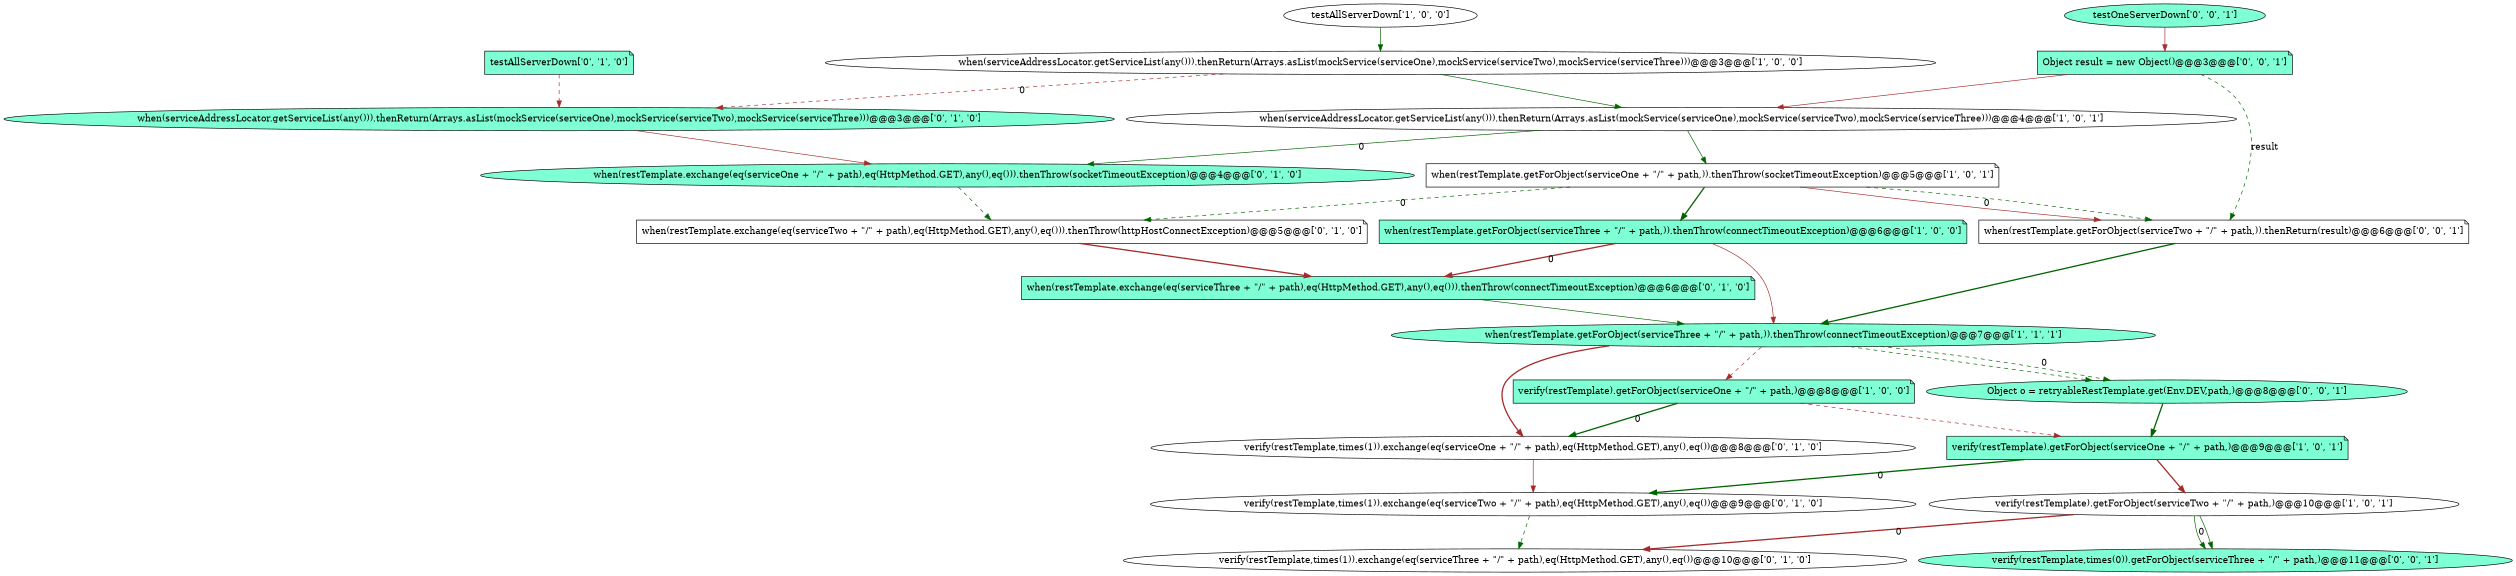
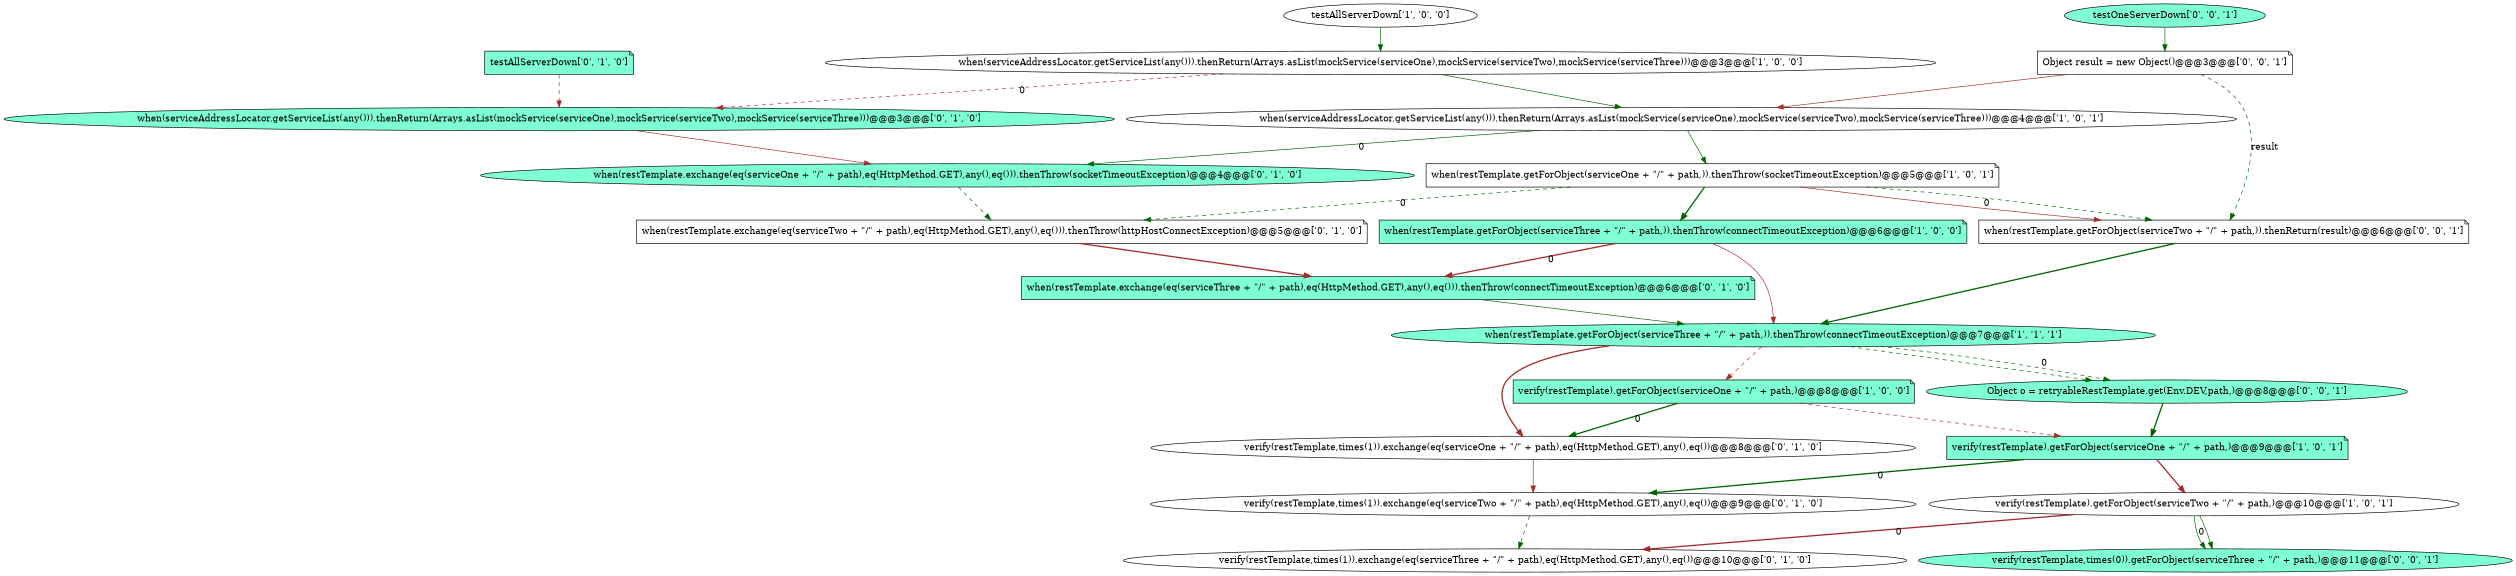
(2165, 36) -> (2165, 36)
(2165, 63) -> (2165, 63)
